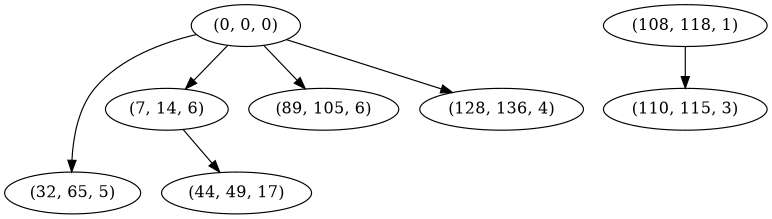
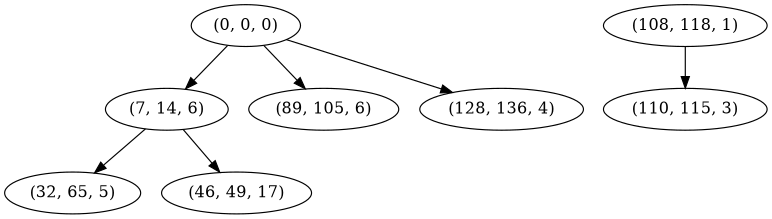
(109, 74) -> (125, 147)
(237, 193) -> (237, 193)
